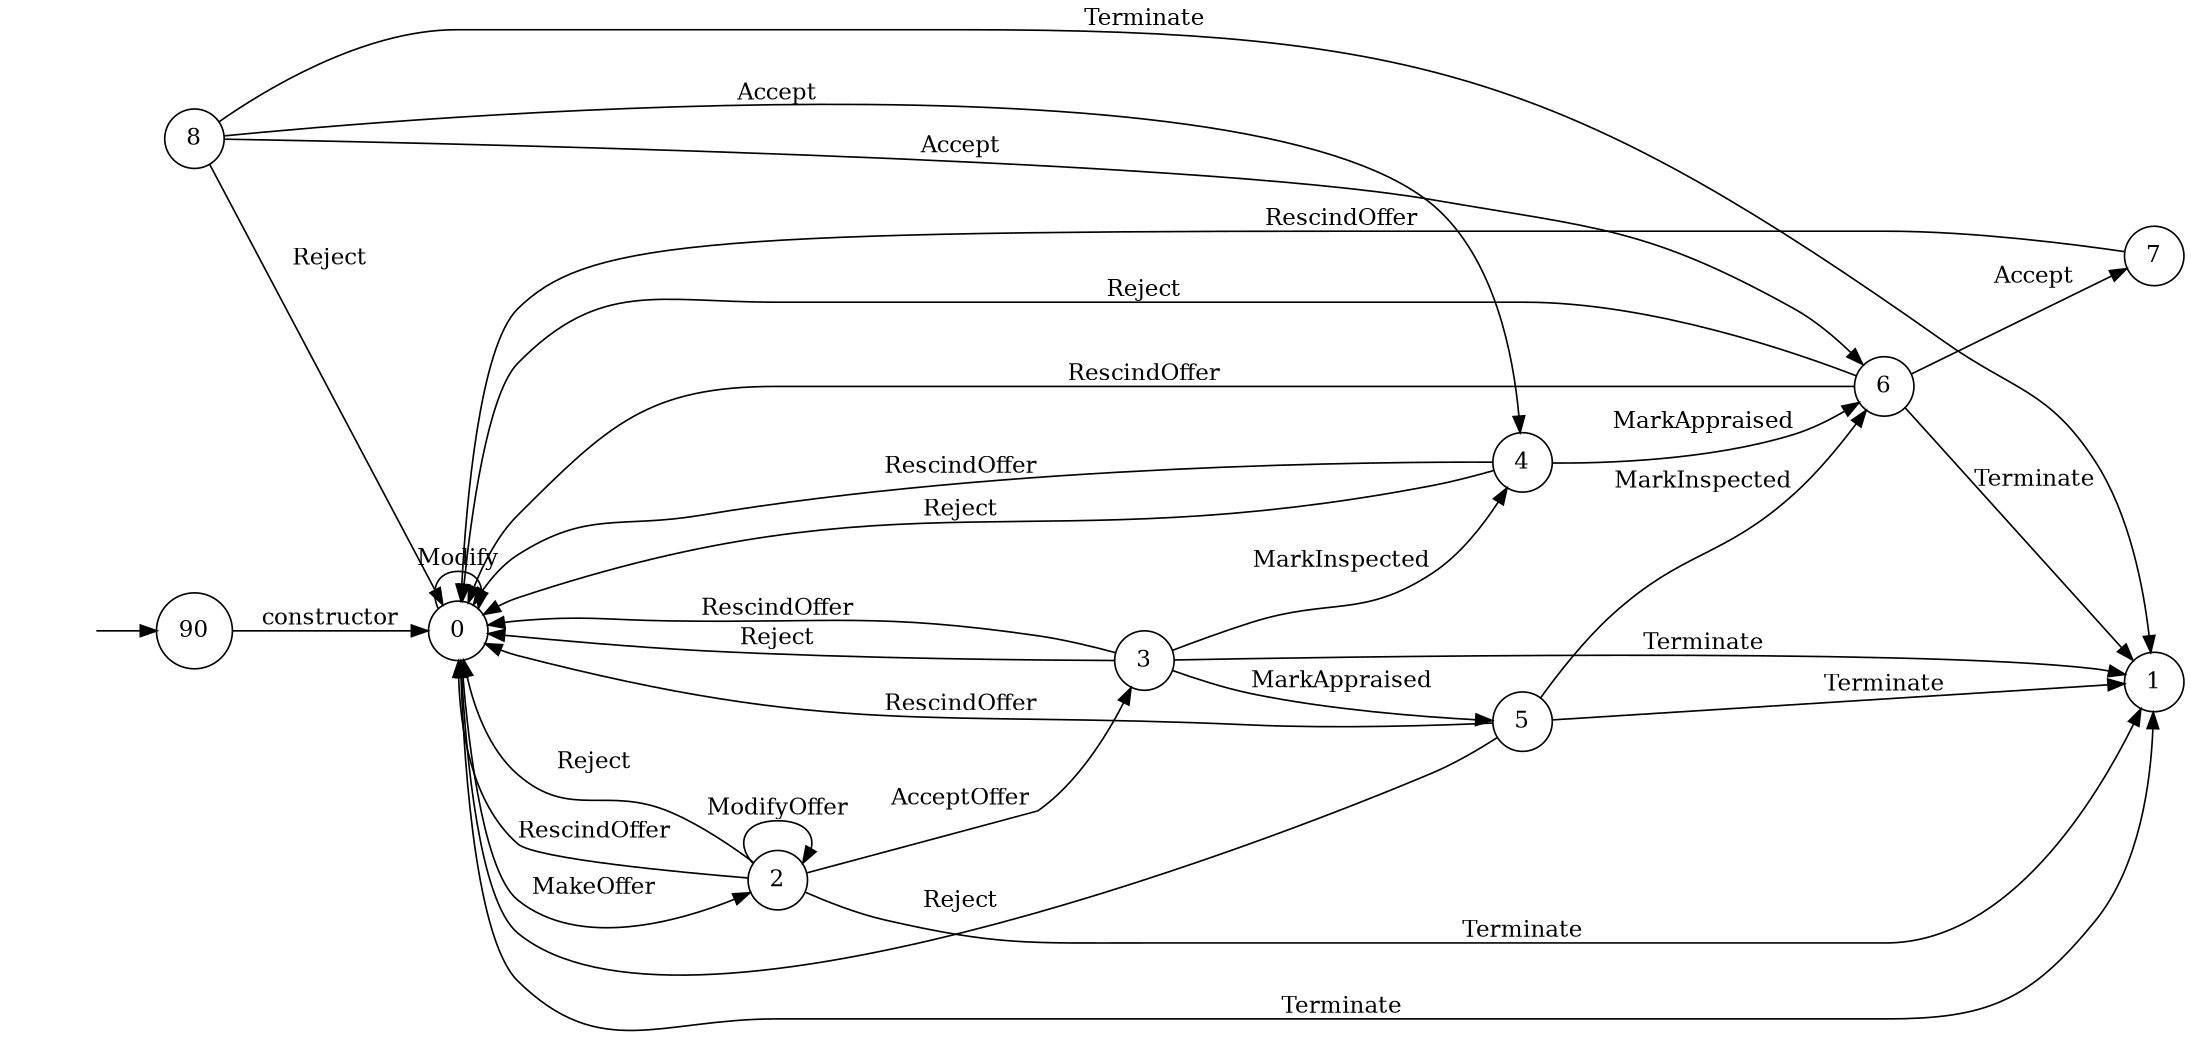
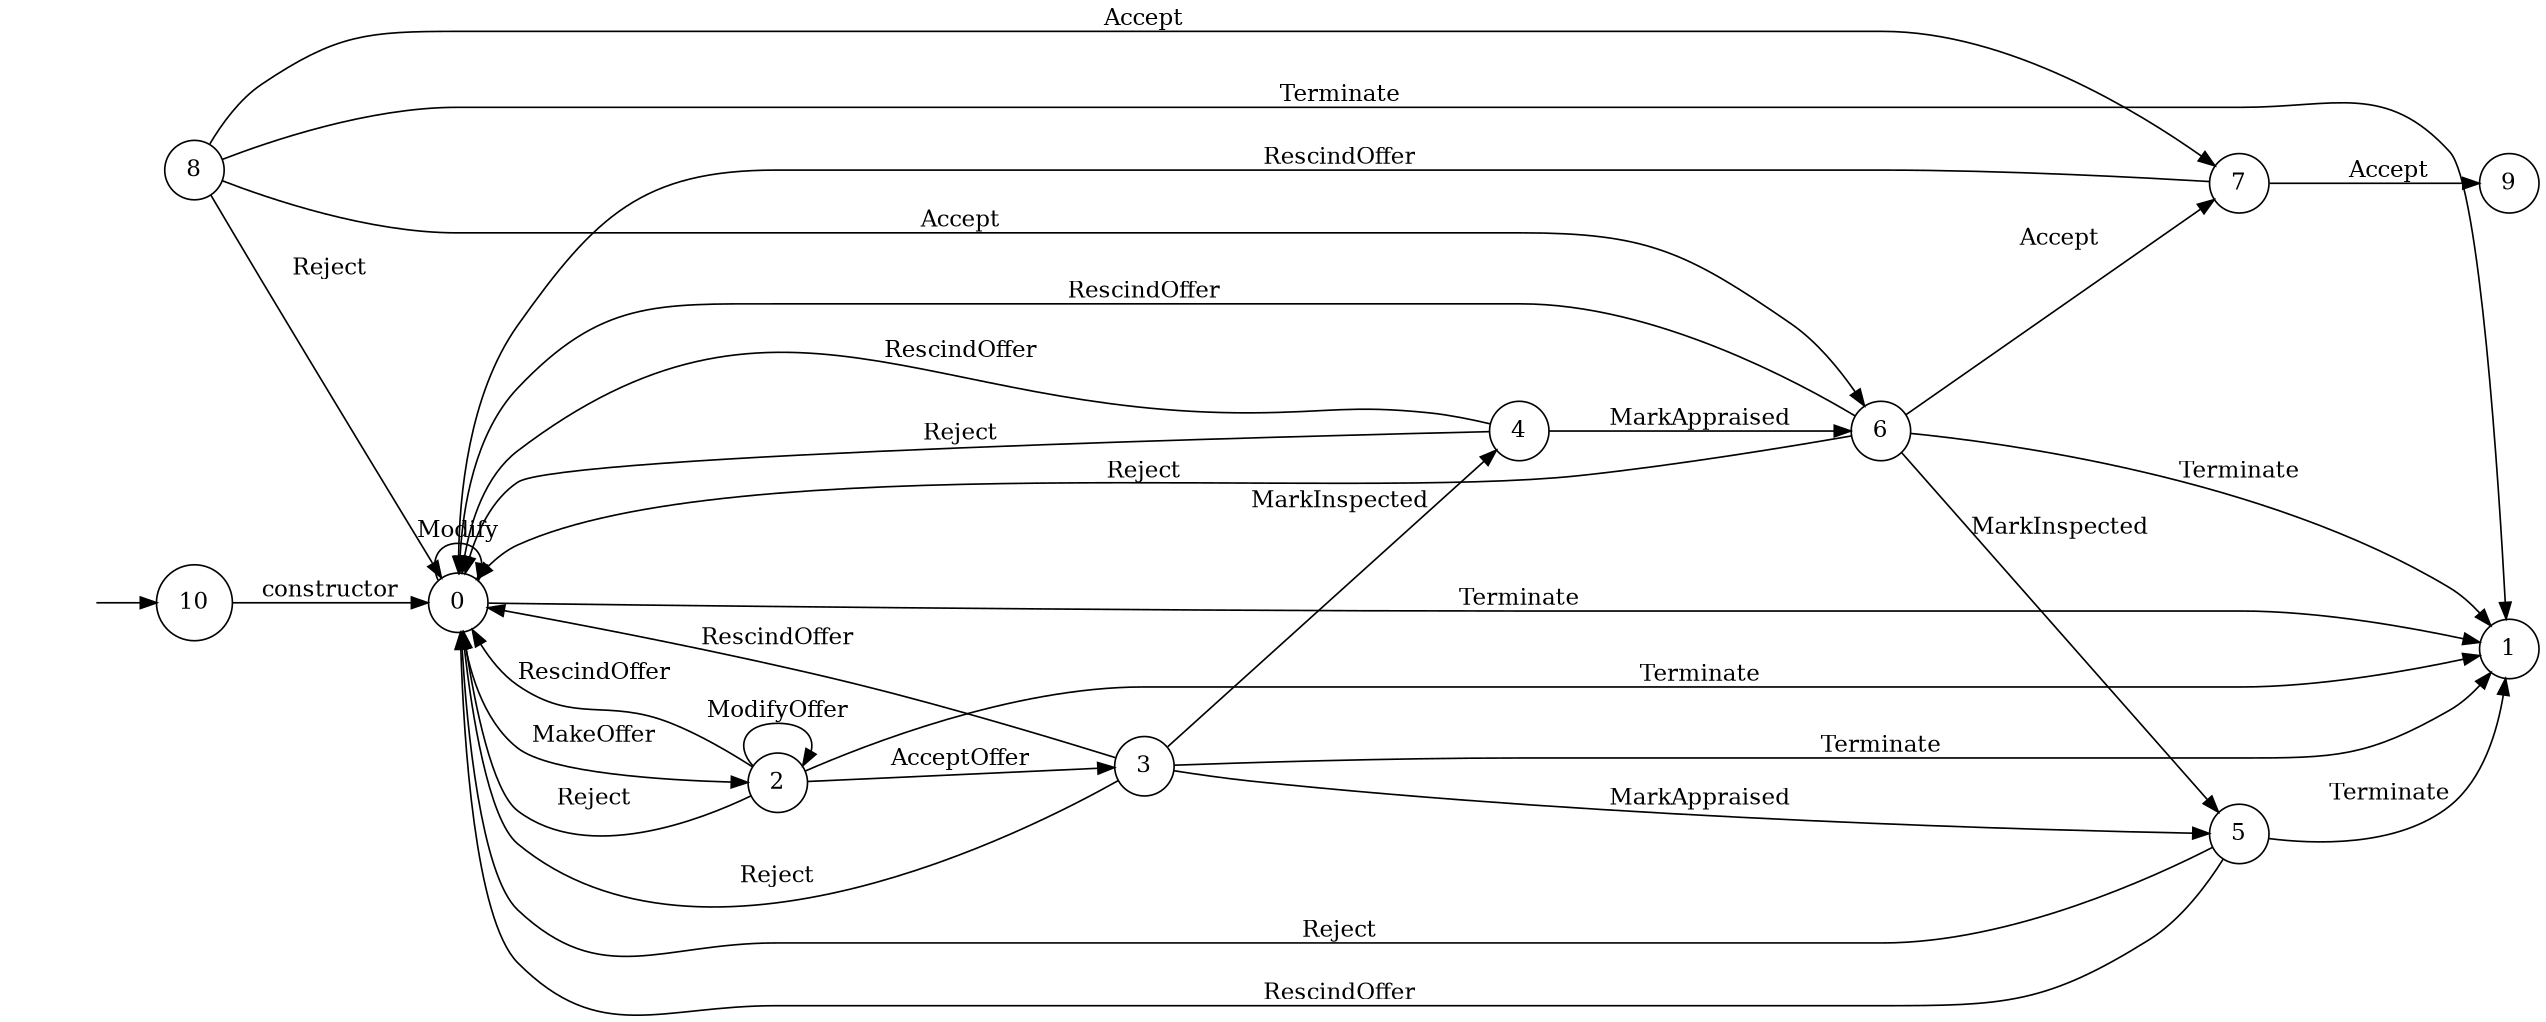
(952, 107) -> (1200, 31)
none -> (2509, 183)
(1696, 558) -> (2054, 626)
(194, 631) -> (194, 603)
